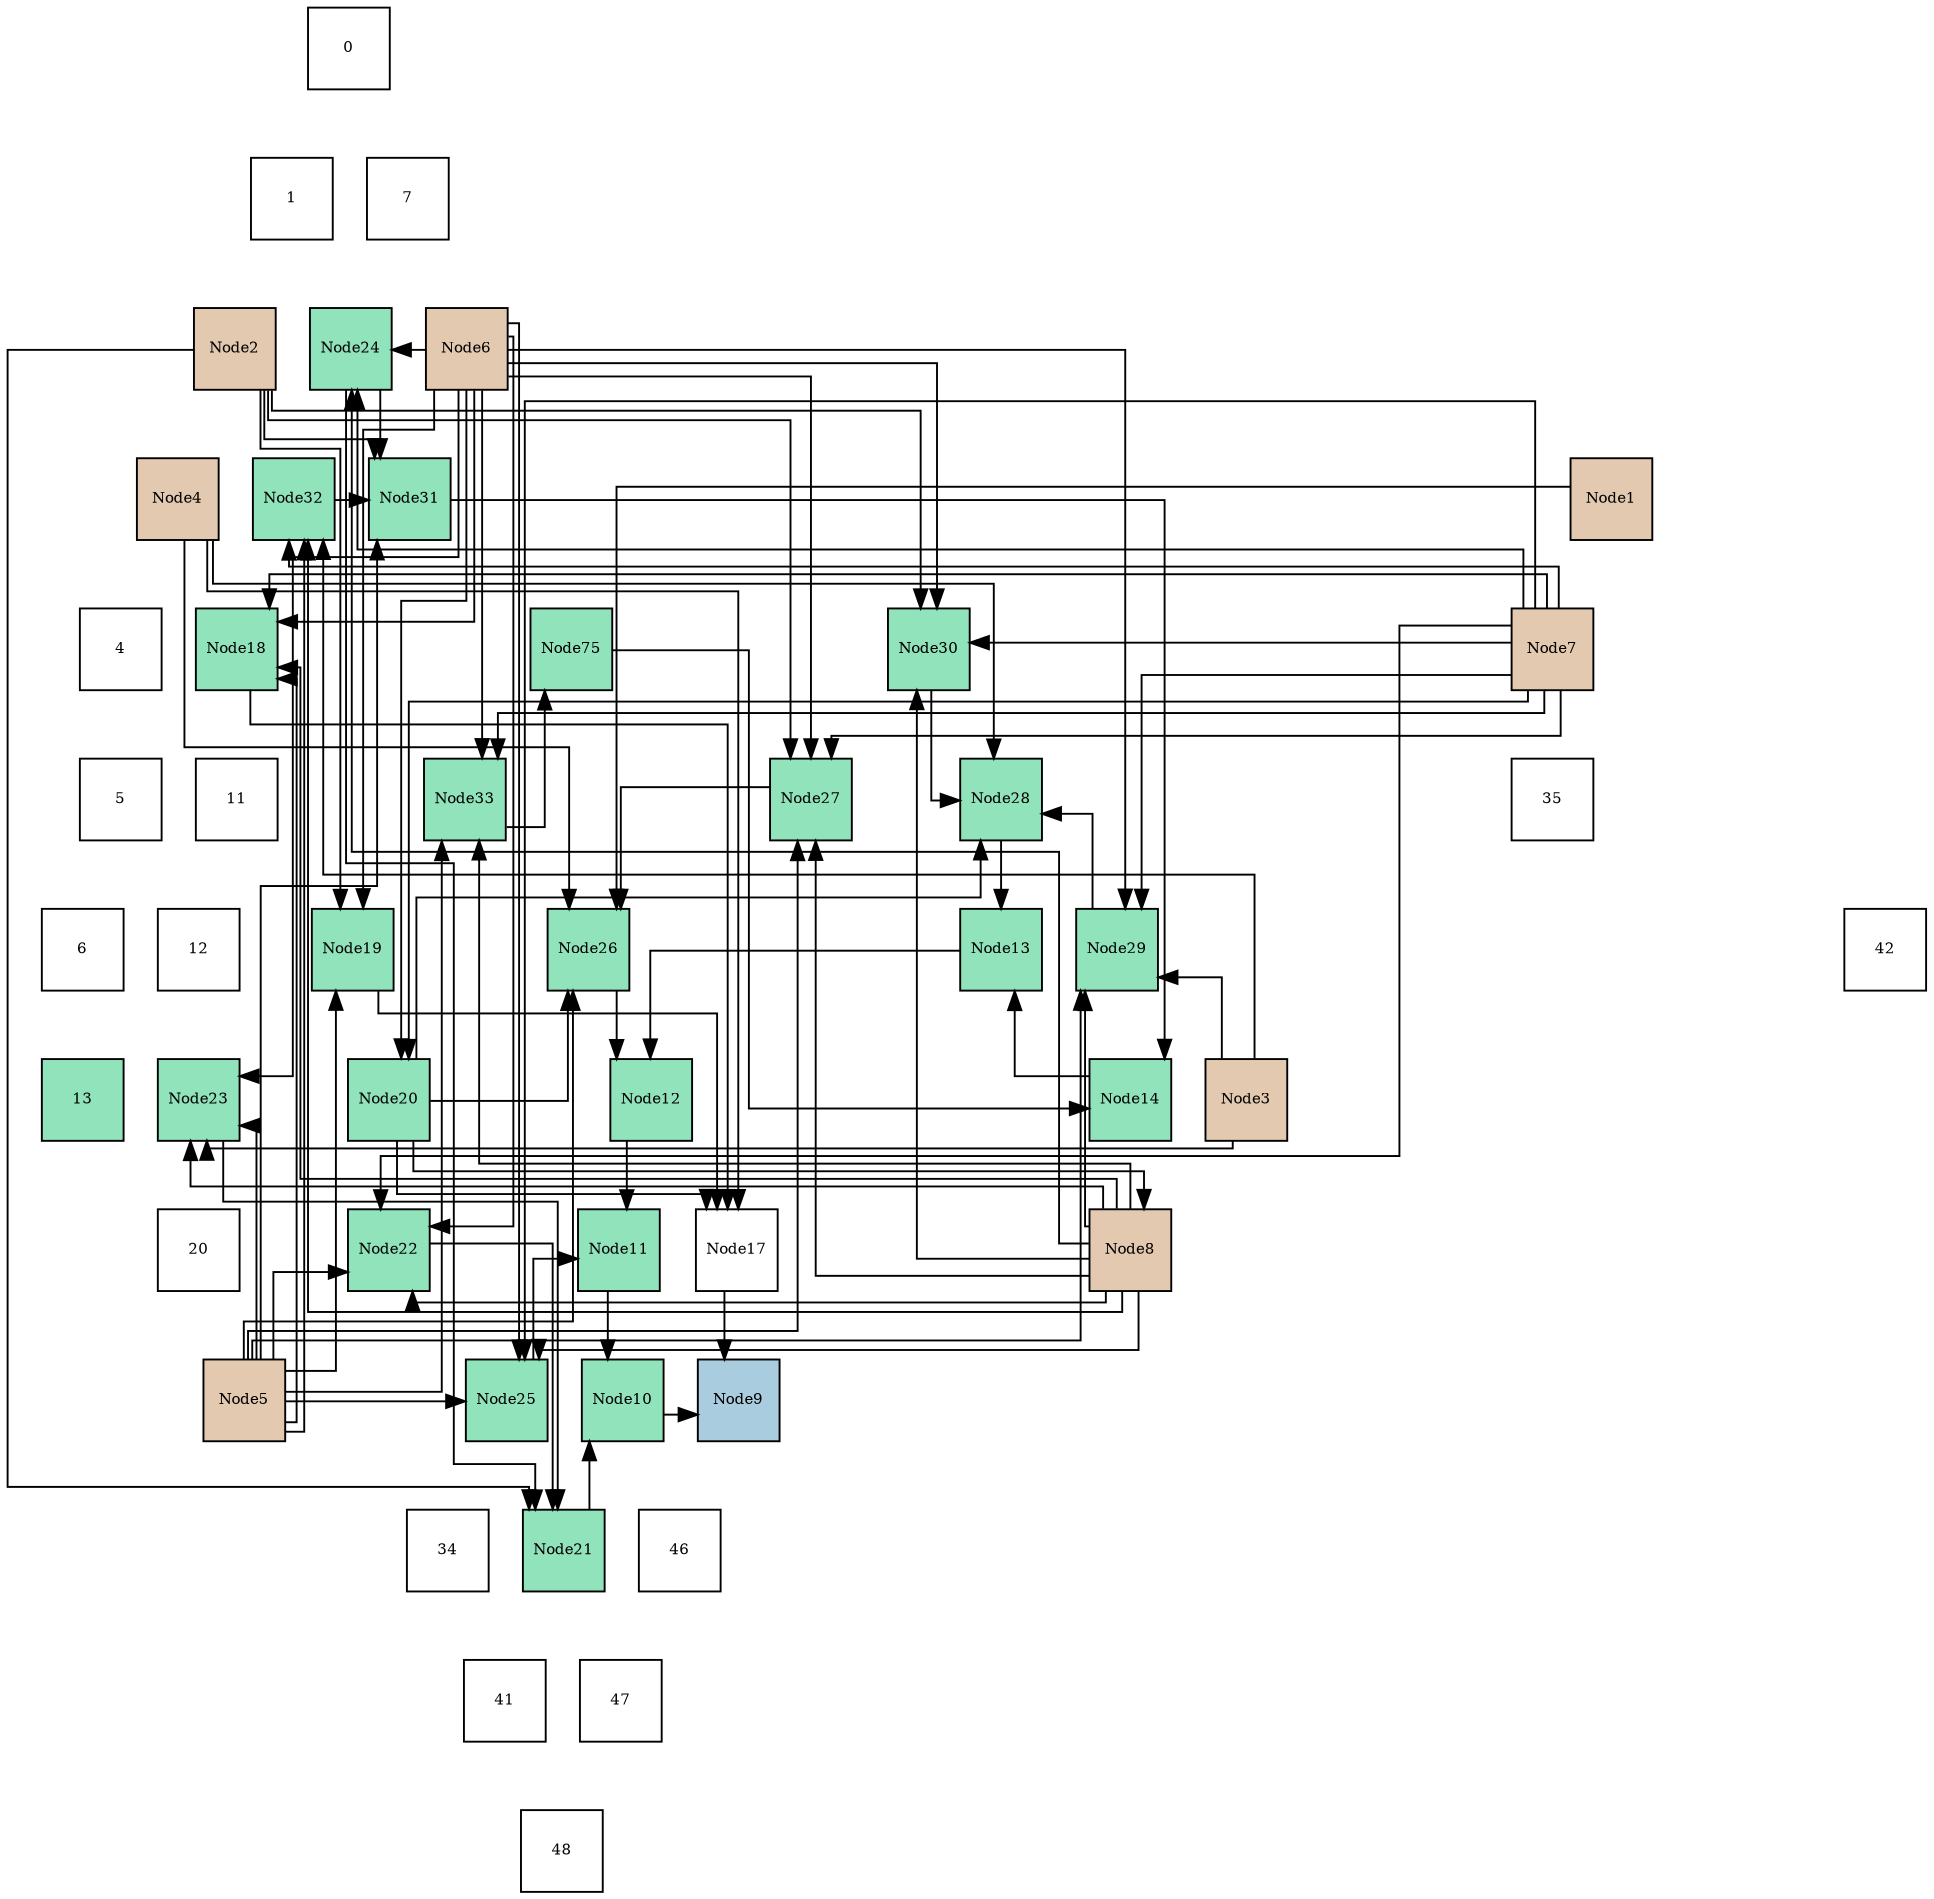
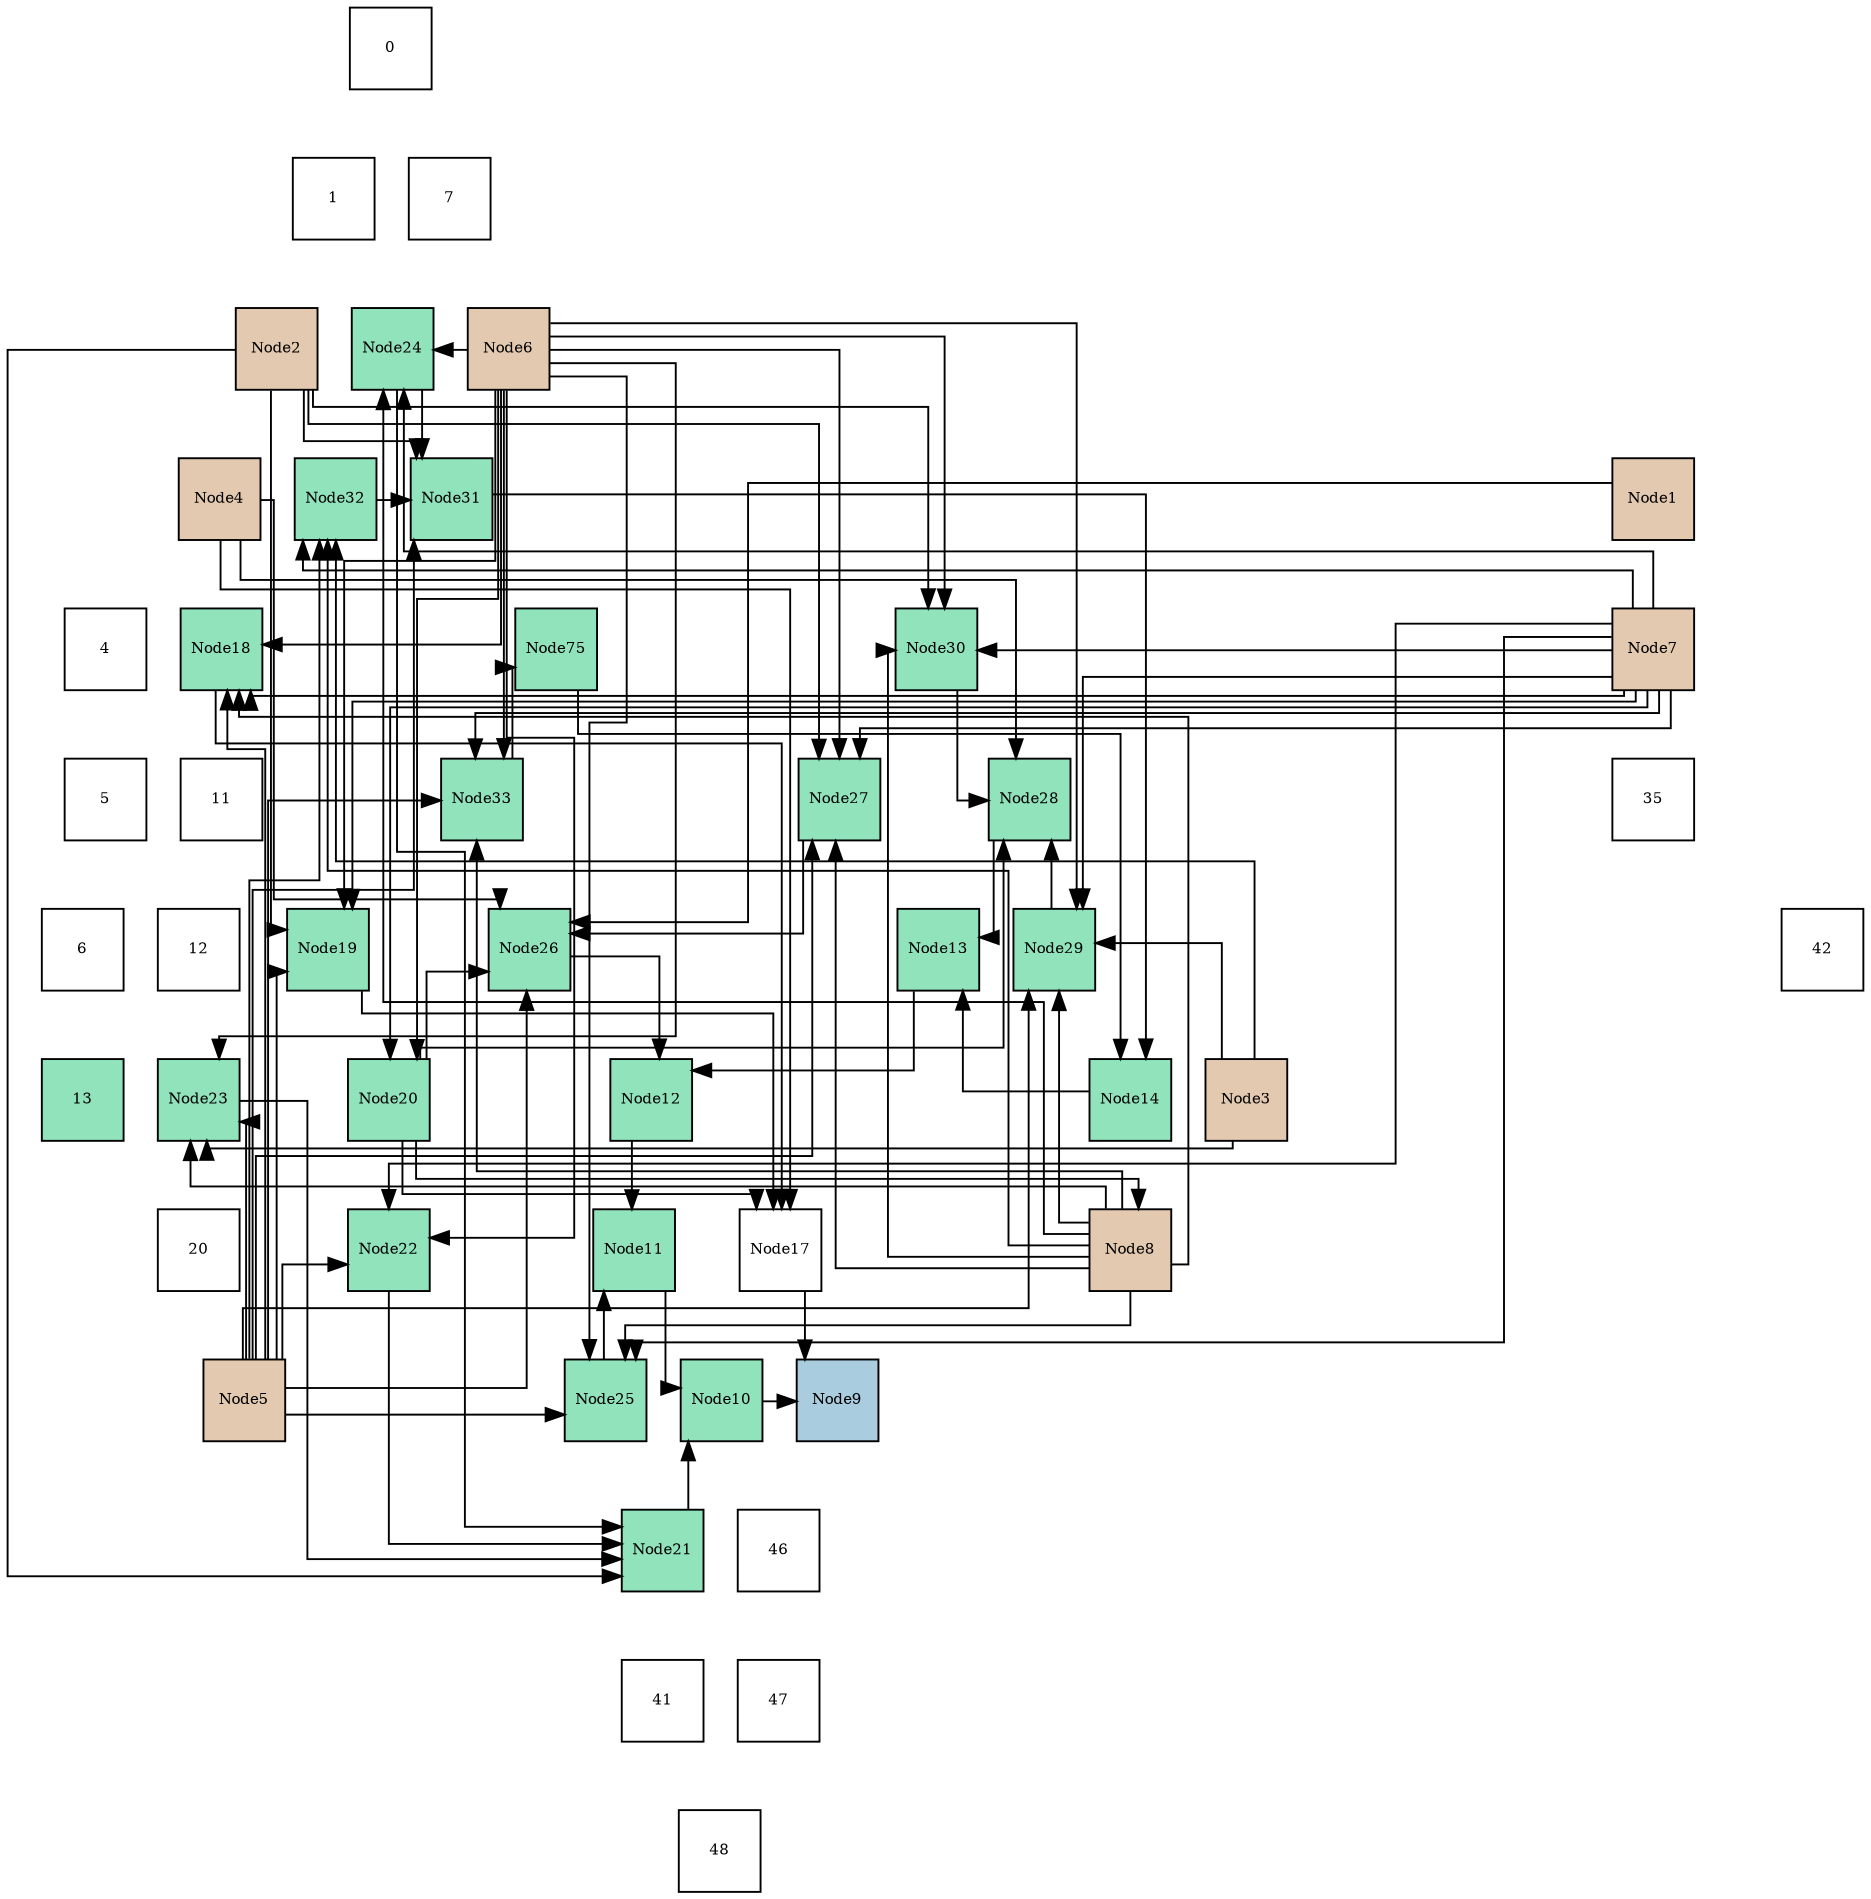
none -> (906, 702)
(764, 1302) -> none
(448, 1551) -> none
